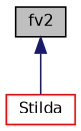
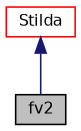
(41, 74) -> (41, 74)
